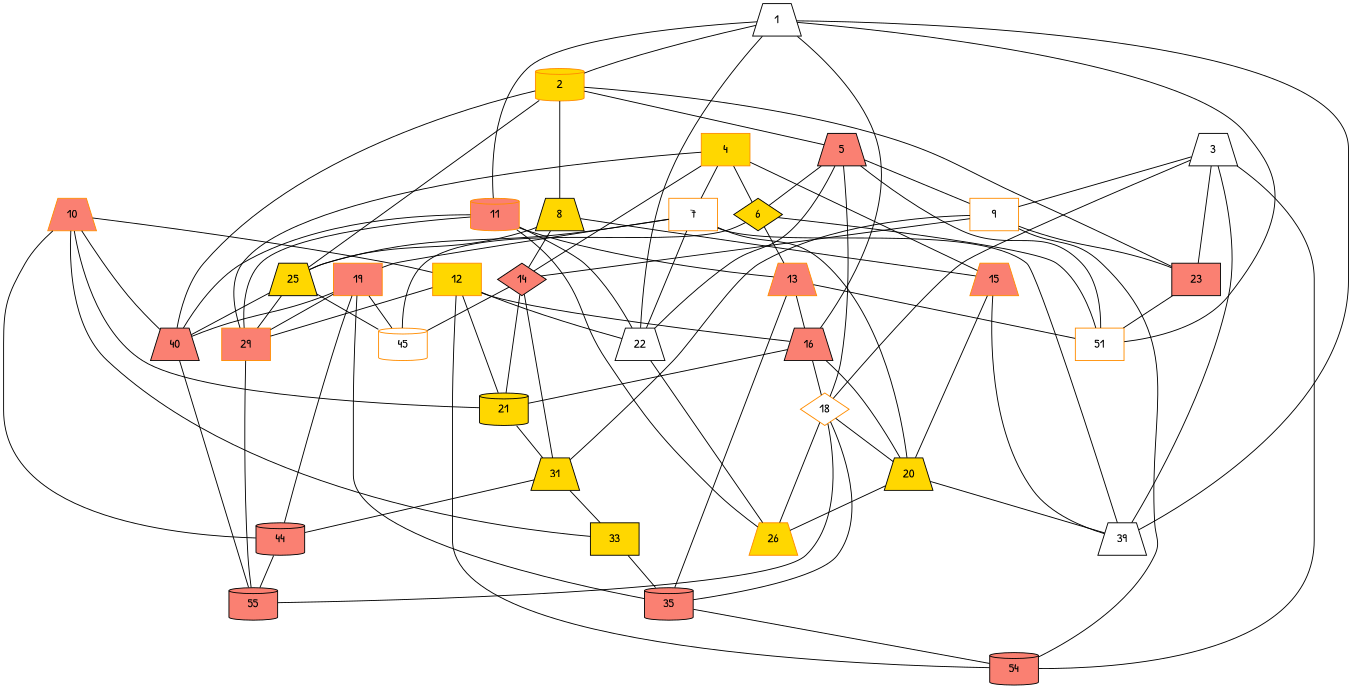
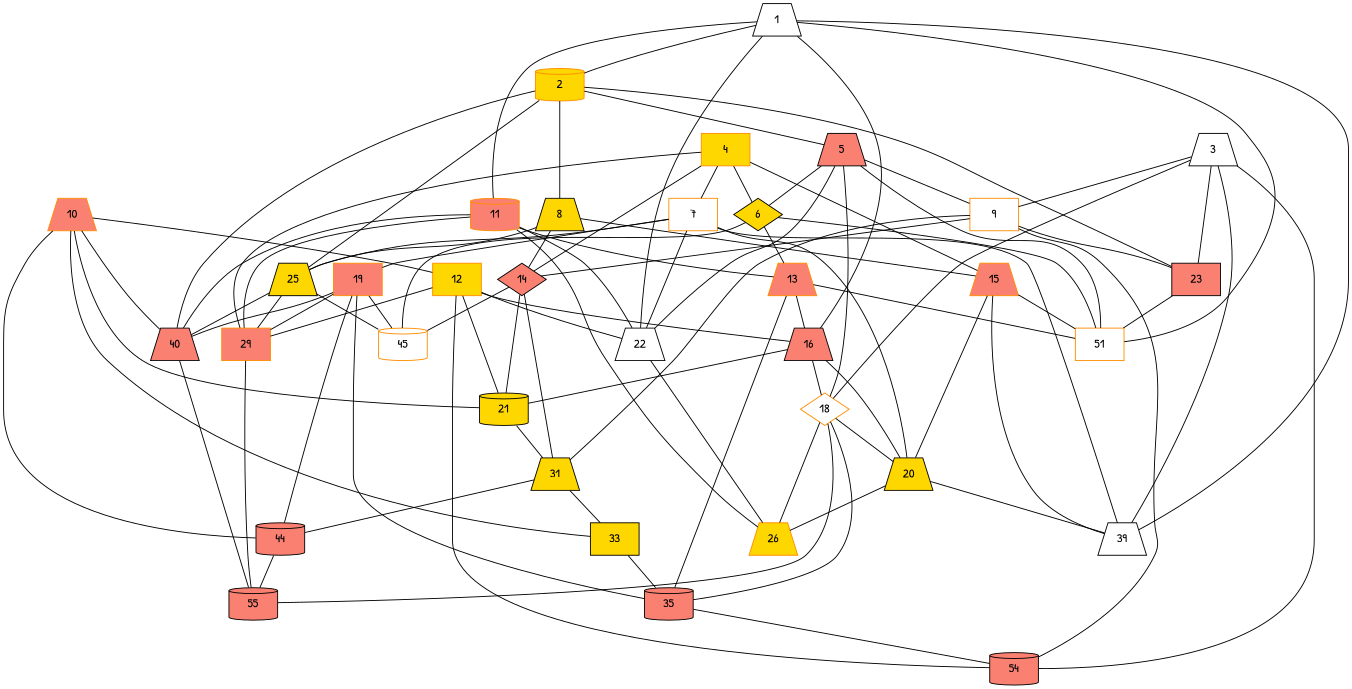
none -> (1040, 308)
